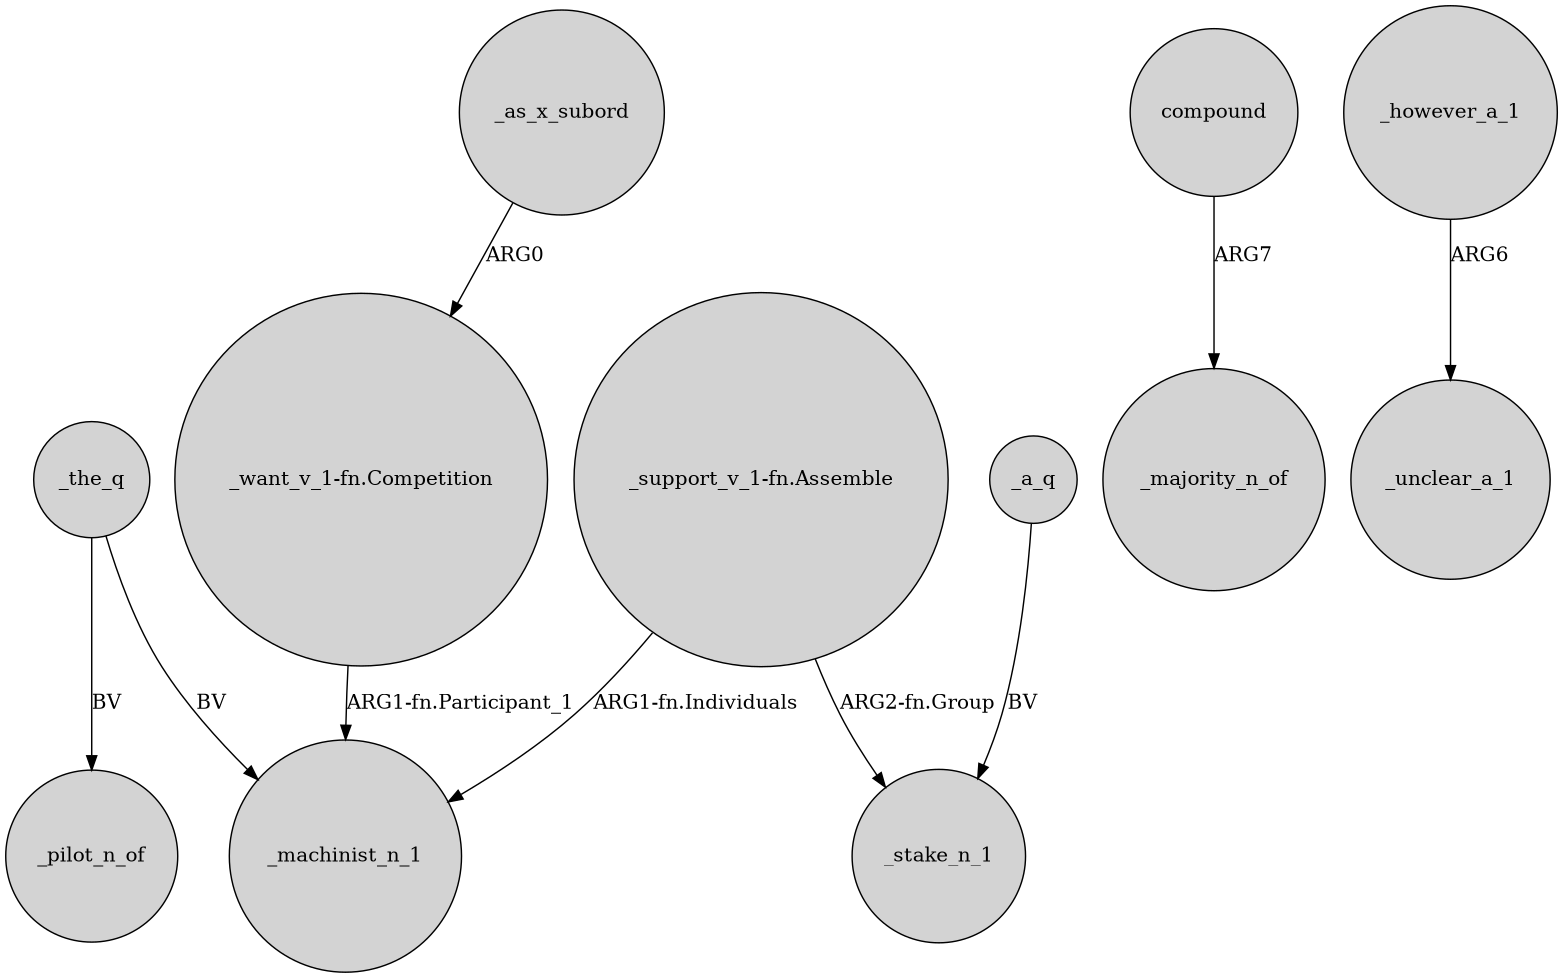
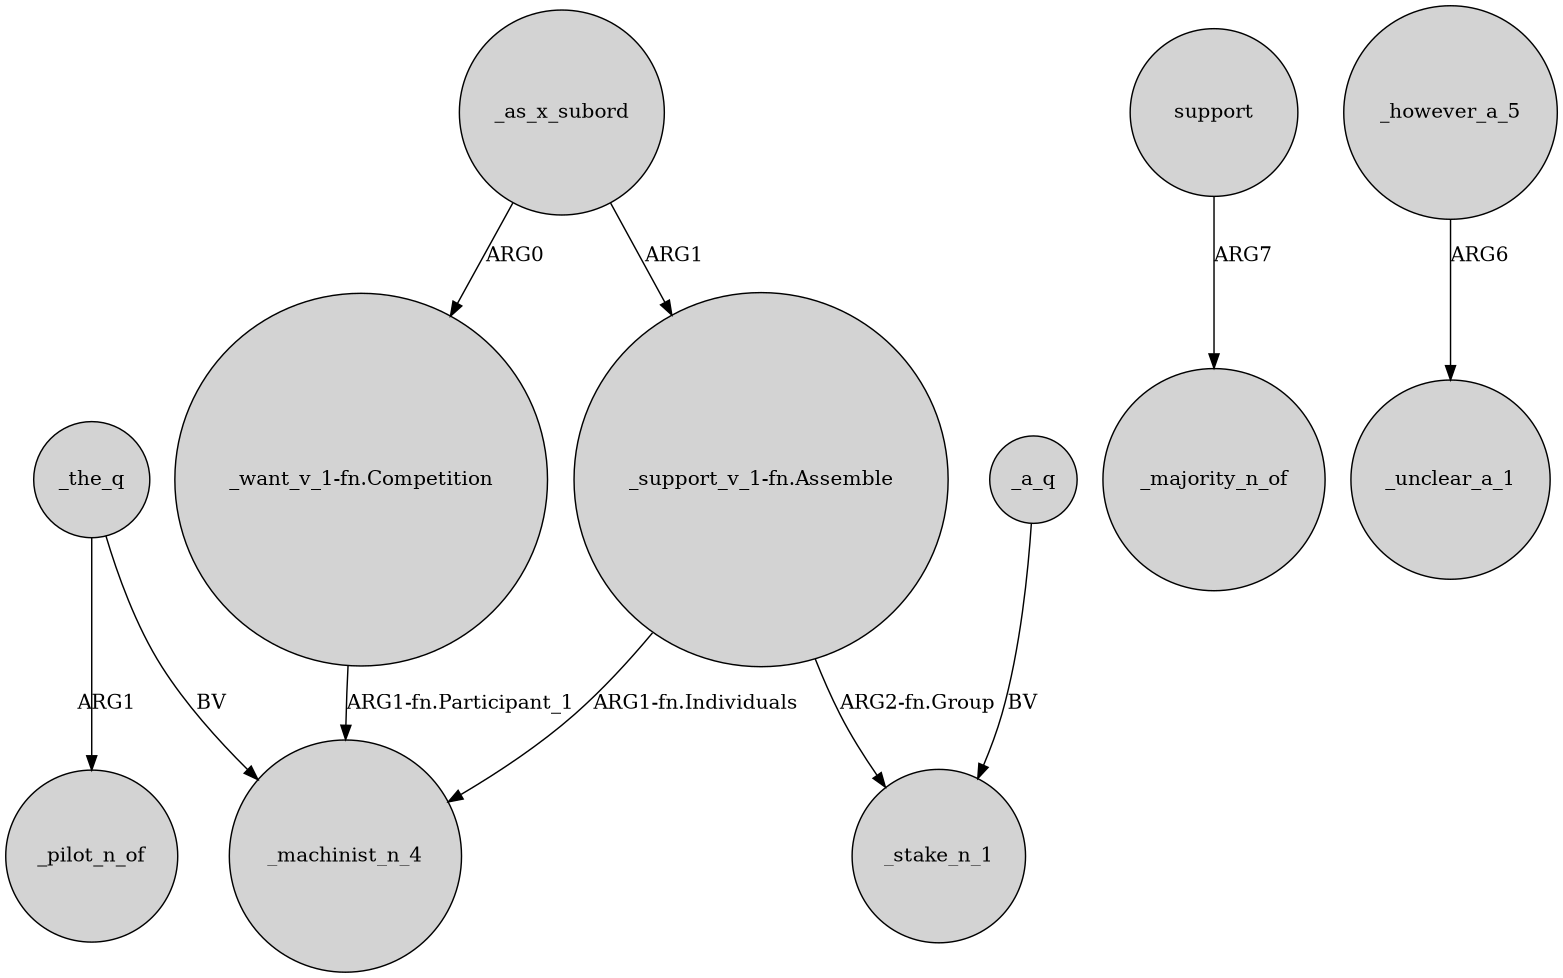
(1214, 113) -> (1214, 113)
(1451, 113) -> (1451, 113)
none -> (638, 253)
(107, 703) -> (107, 703)
(345, 856) -> (345, 856)
